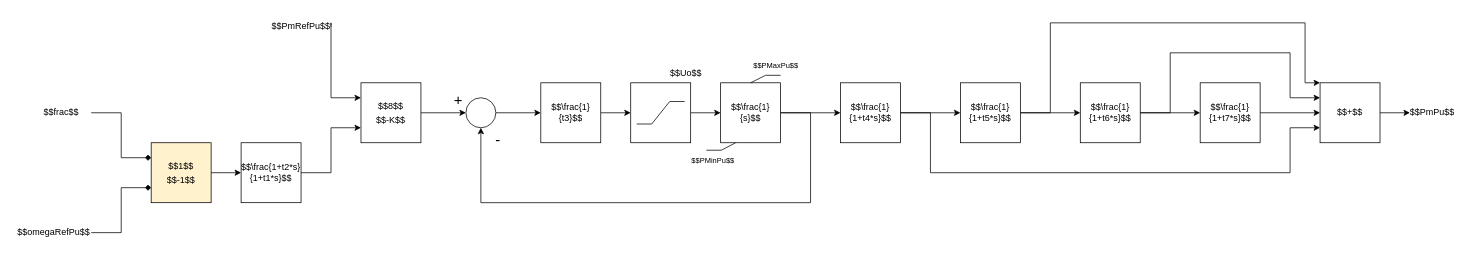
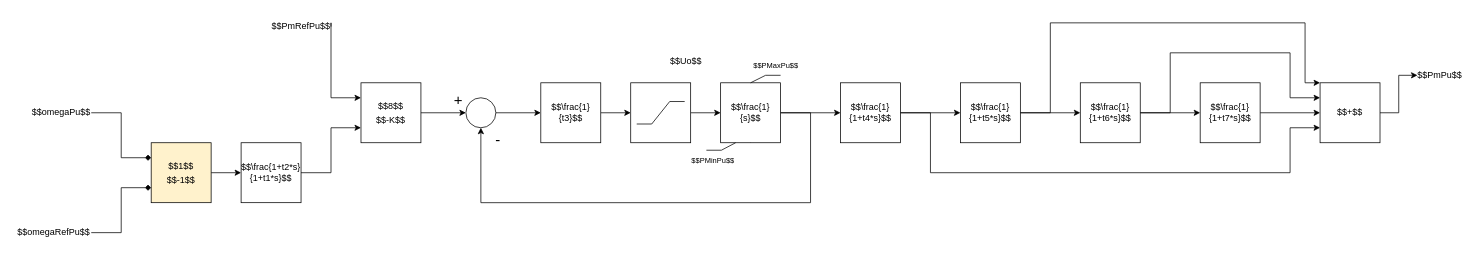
(686, 72) -> (686, 60)
(60, 113) -> (60, 113)
(1433, 113) -> (1440, 75)
